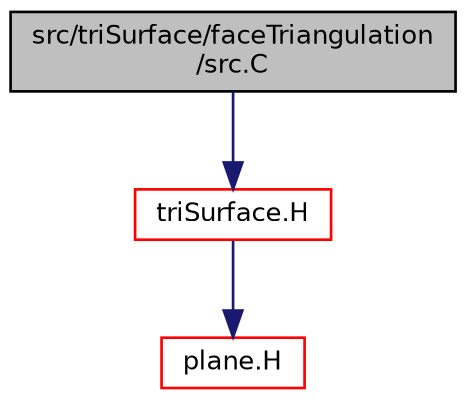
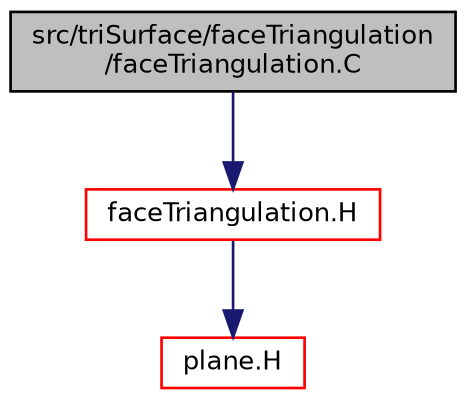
(233, 52) -> (233, 52)
(233, 215) -> (233, 215)
